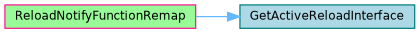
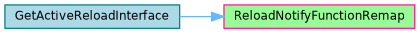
(212, 17) -> (196, 17)
